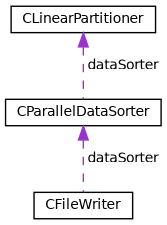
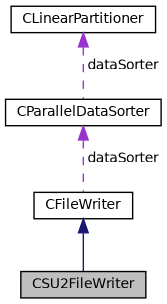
none -> (83, 285)
